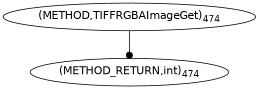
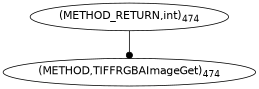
(129, 42) -> (129, 42)
